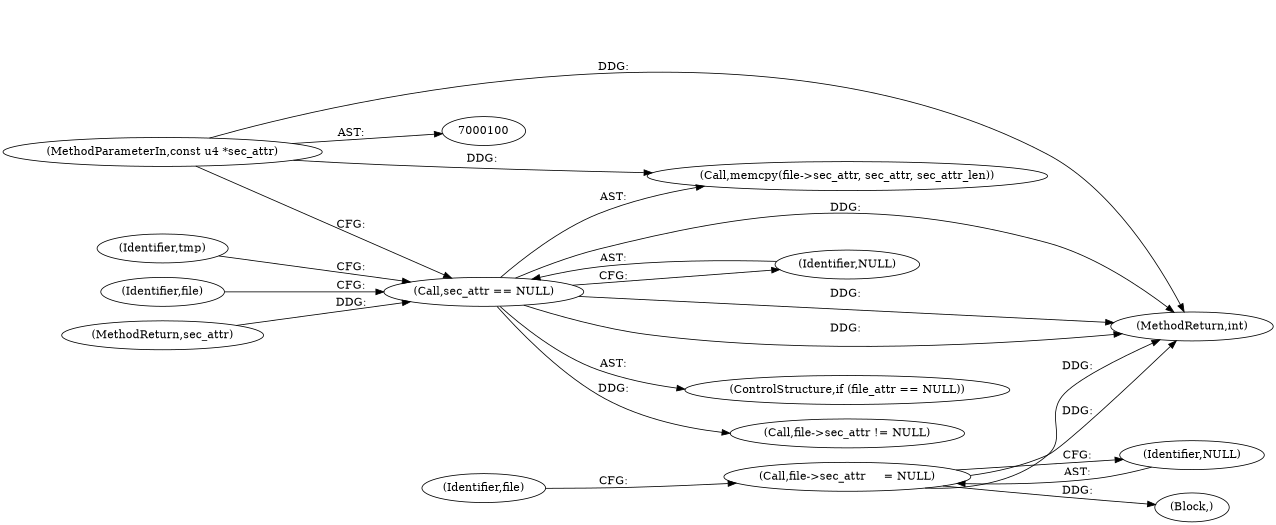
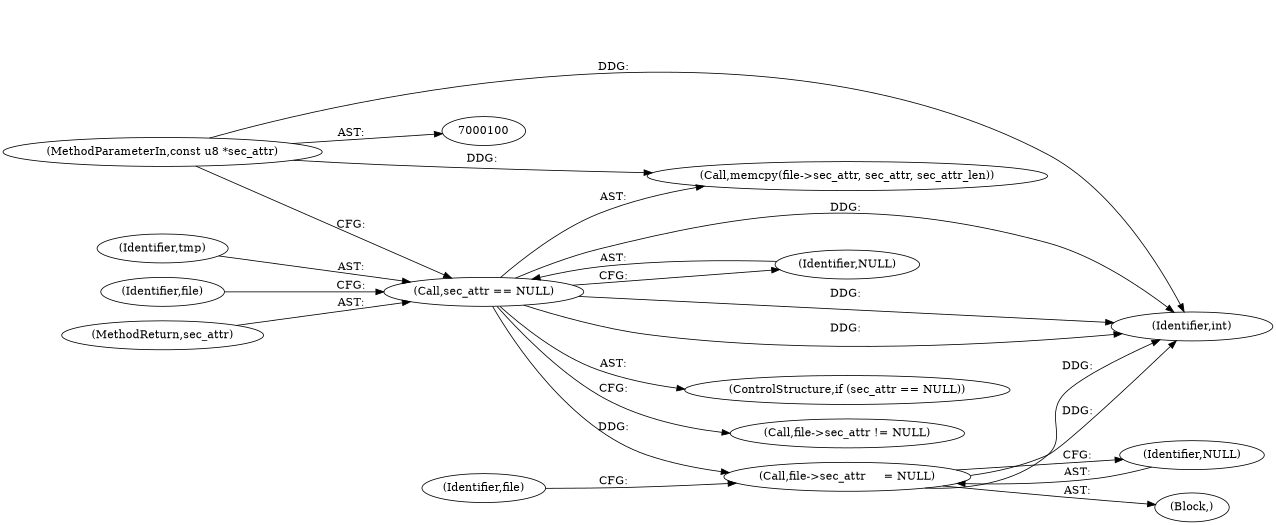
(163, 152) -> (163, 152)
(353, 267) -> (353, 267)
(353, 303) -> (353, 303)
(1192, 326) -> (1192, 326)
(615, 389) -> (615, 389)
(847, 390) -> (847, 390)
none -> (586, 419)
(1079, 491) -> (1079, 491)
